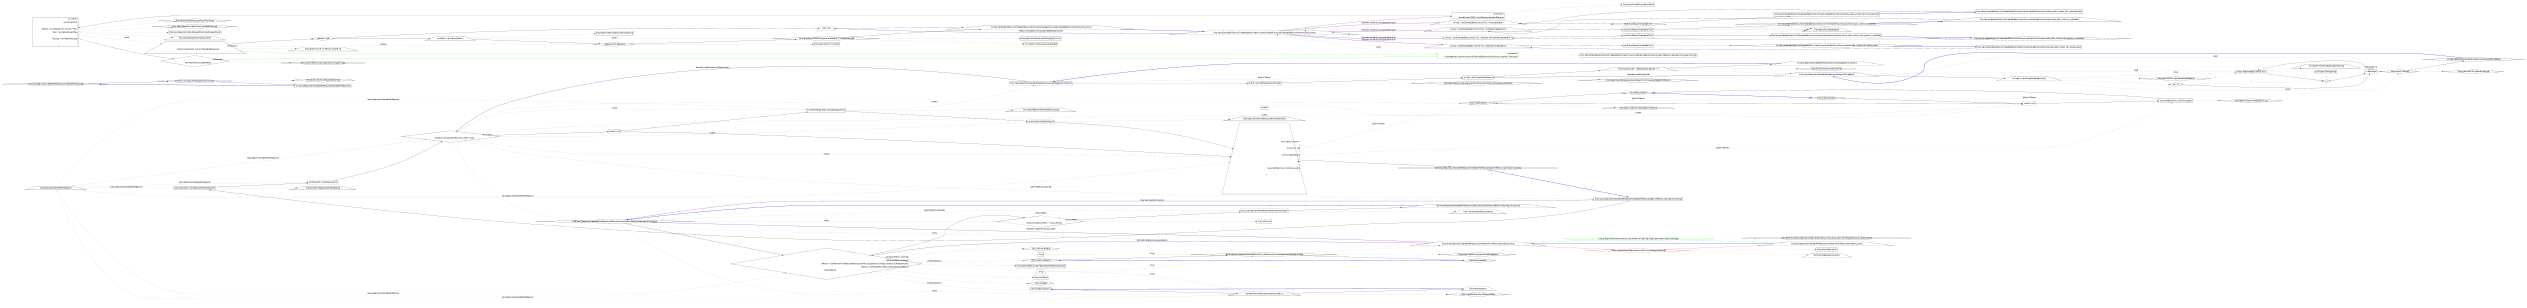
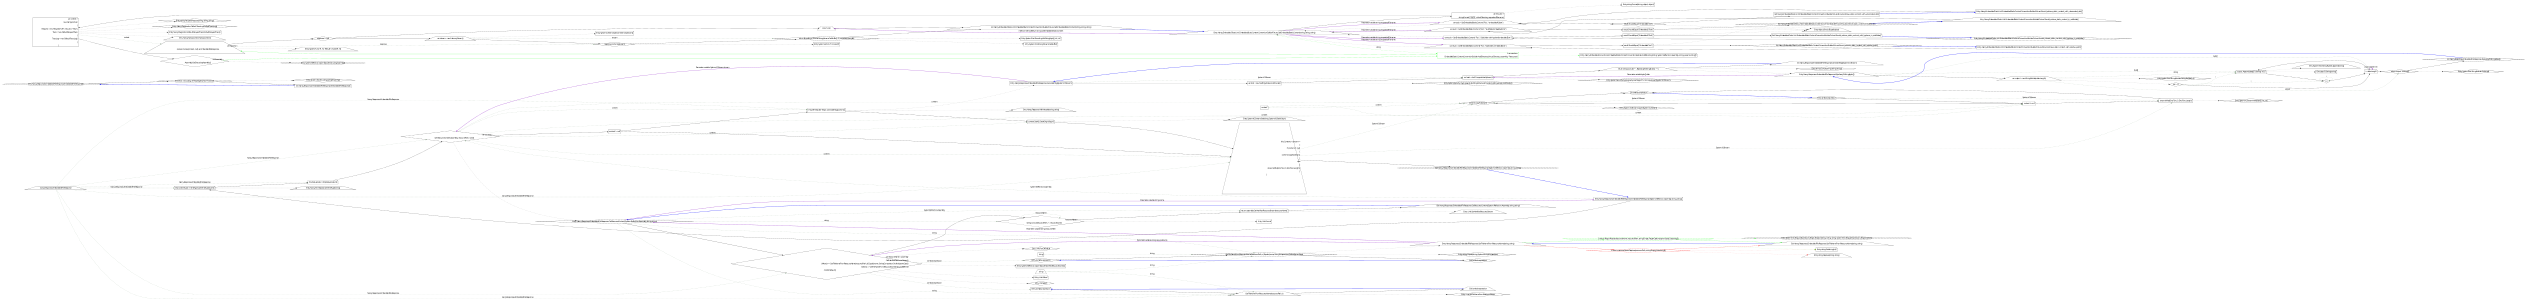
none -> (1366, 106)
